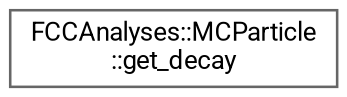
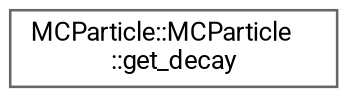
(174, 49) -> (174, 49)
